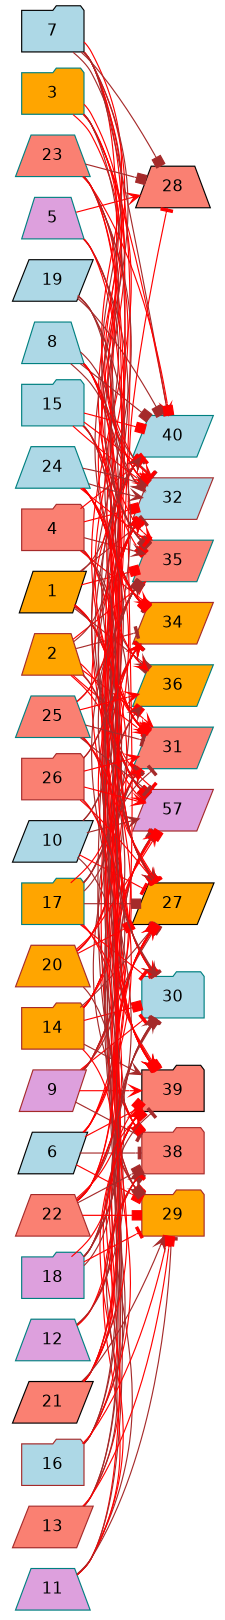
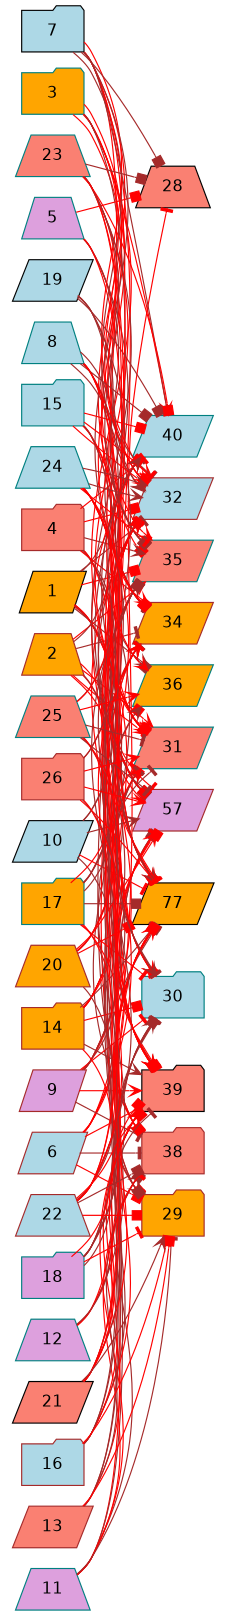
(91, 208) -> (91, 208)
(173, 904) -> (173, 904)
(53, 1153) -> (53, 1153)
(53, 1215) -> (53, 1215)
